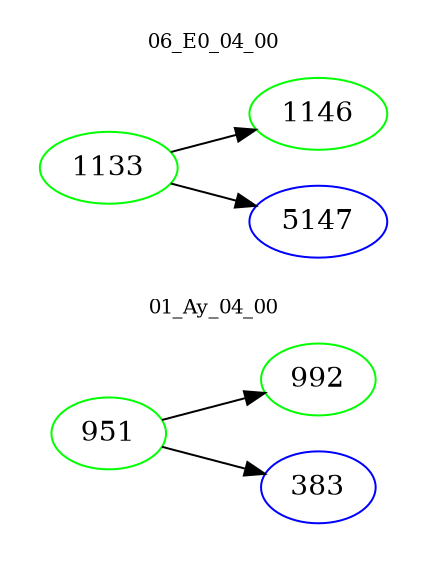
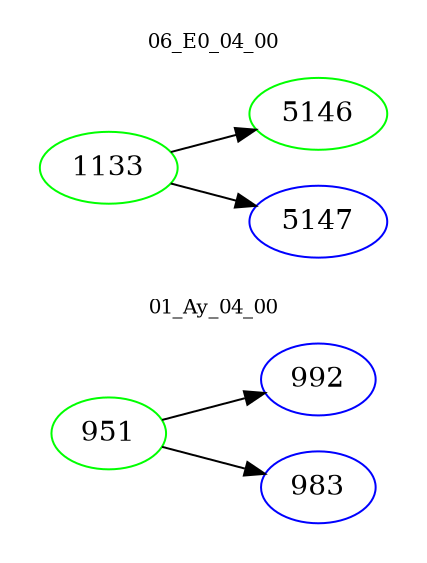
(318, 114) -> (318, 114)
(318, 379) -> (318, 379)
(318, 487) -> (318, 487)
